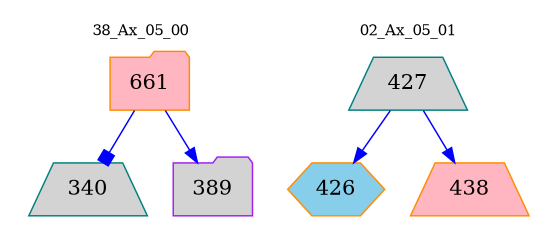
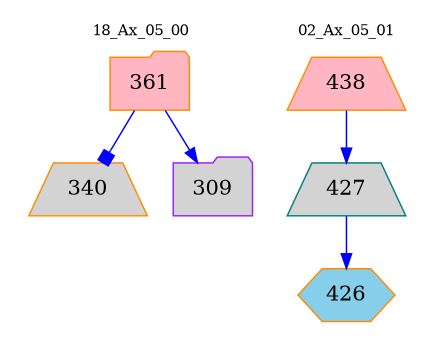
(141, 32) -> (141, 32)
(150, 84) -> (150, 84)
(435, 130) -> (346, 129)
(88, 189) -> (88, 189)
(213, 189) -> (213, 189)
